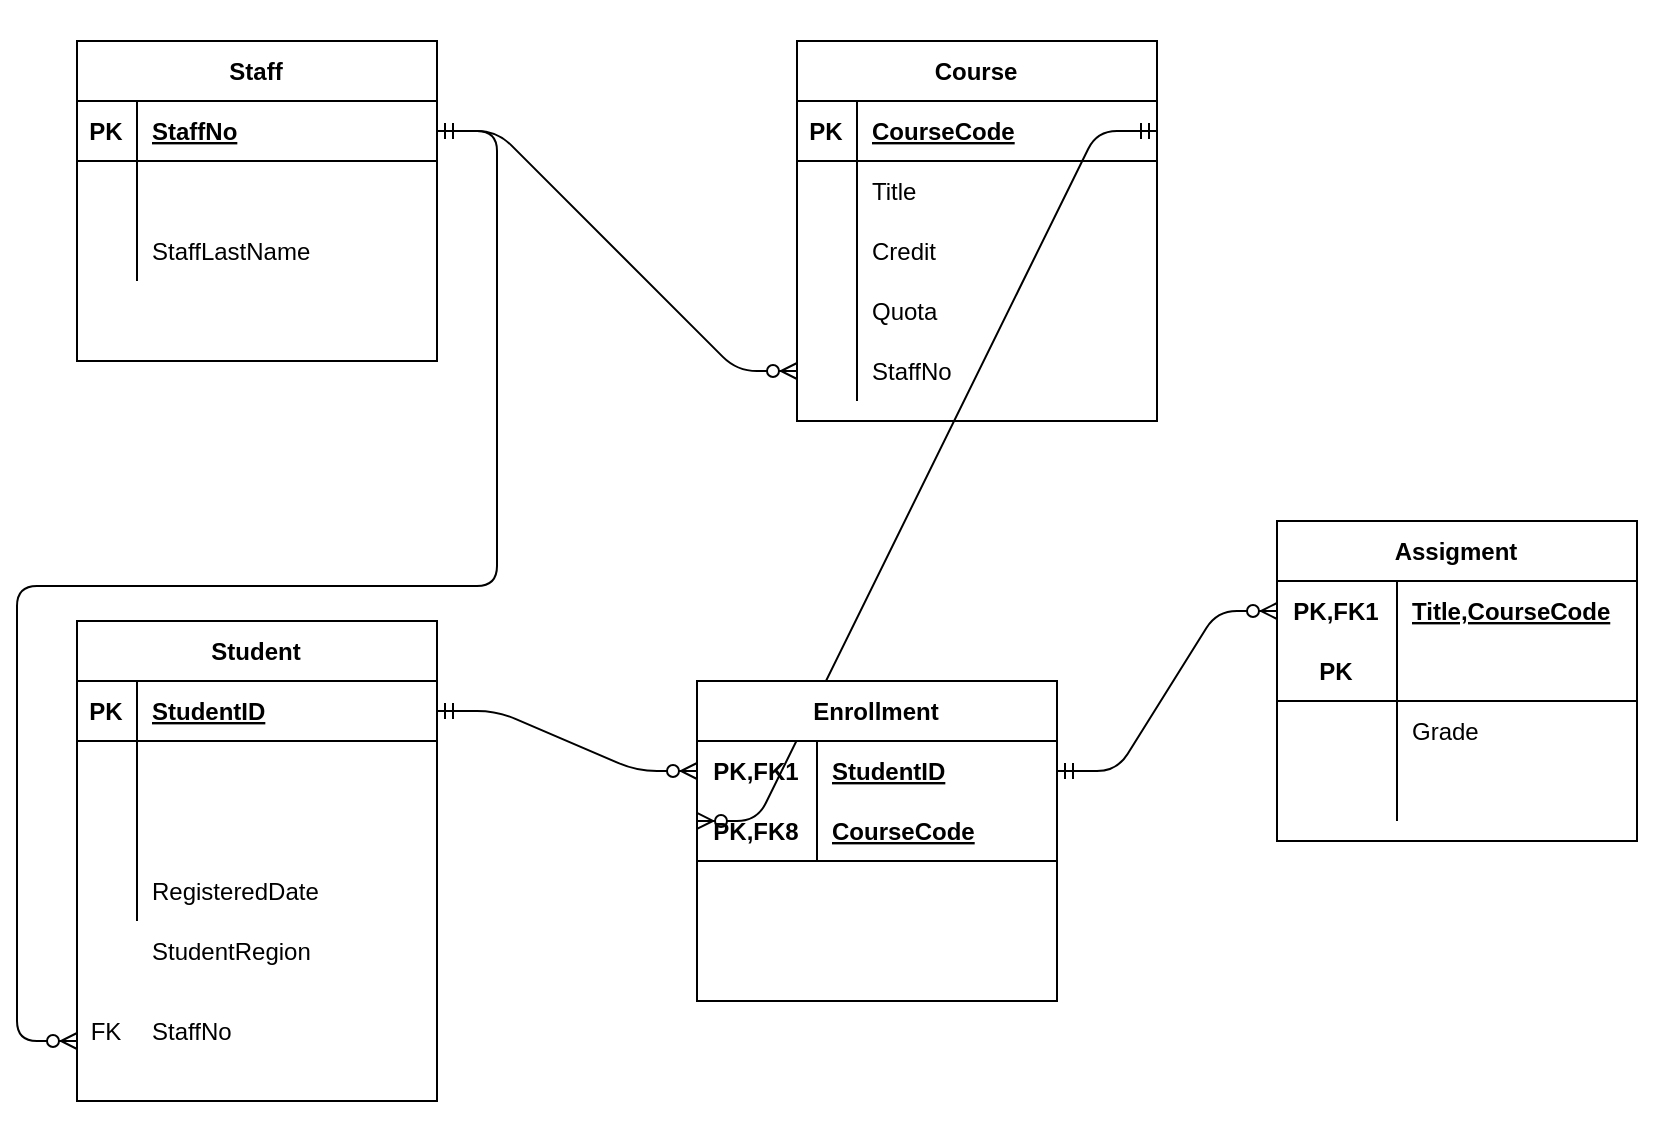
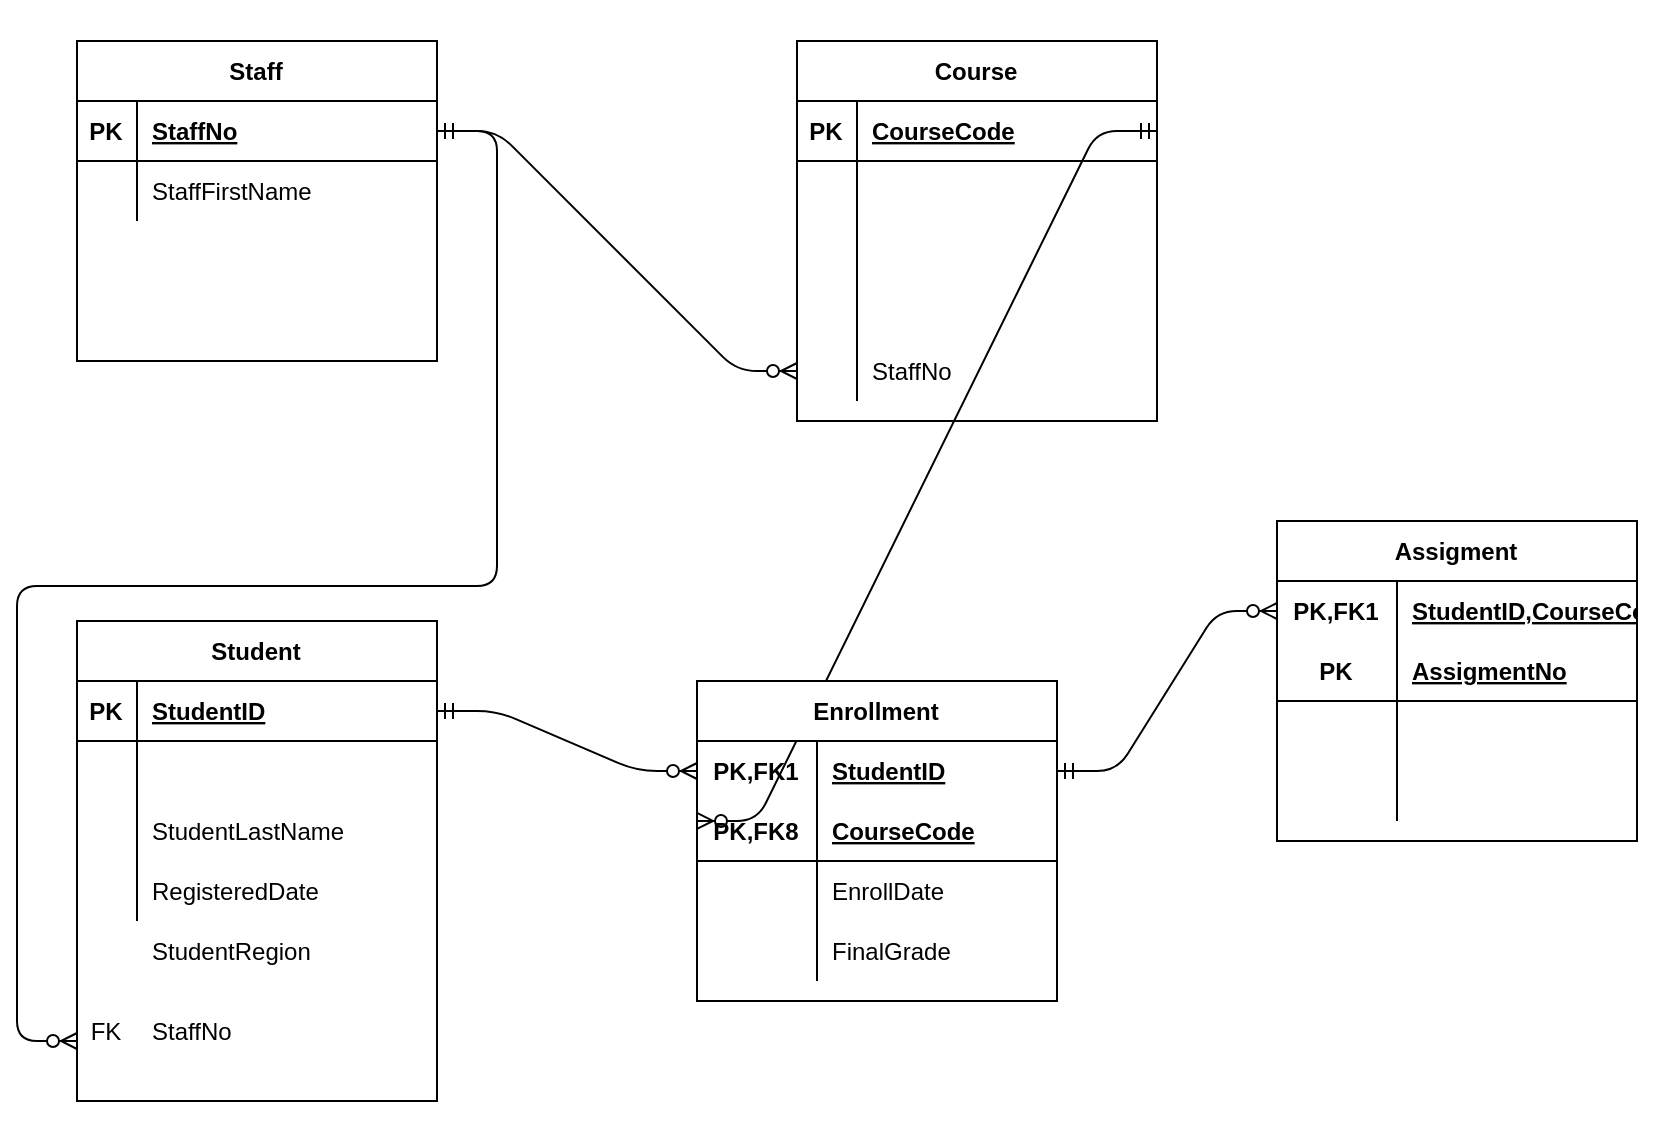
none -> (287, 191)
(1007, 191) -> none
(287, 251) -> none
(1007, 251) -> none
(1007, 311) -> none
(1510, 612) -> (1543, 612)
none -> (1517, 671)
(1517, 731) -> none
none -> (287, 831)
none -> (937, 891)
none -> (937, 951)
